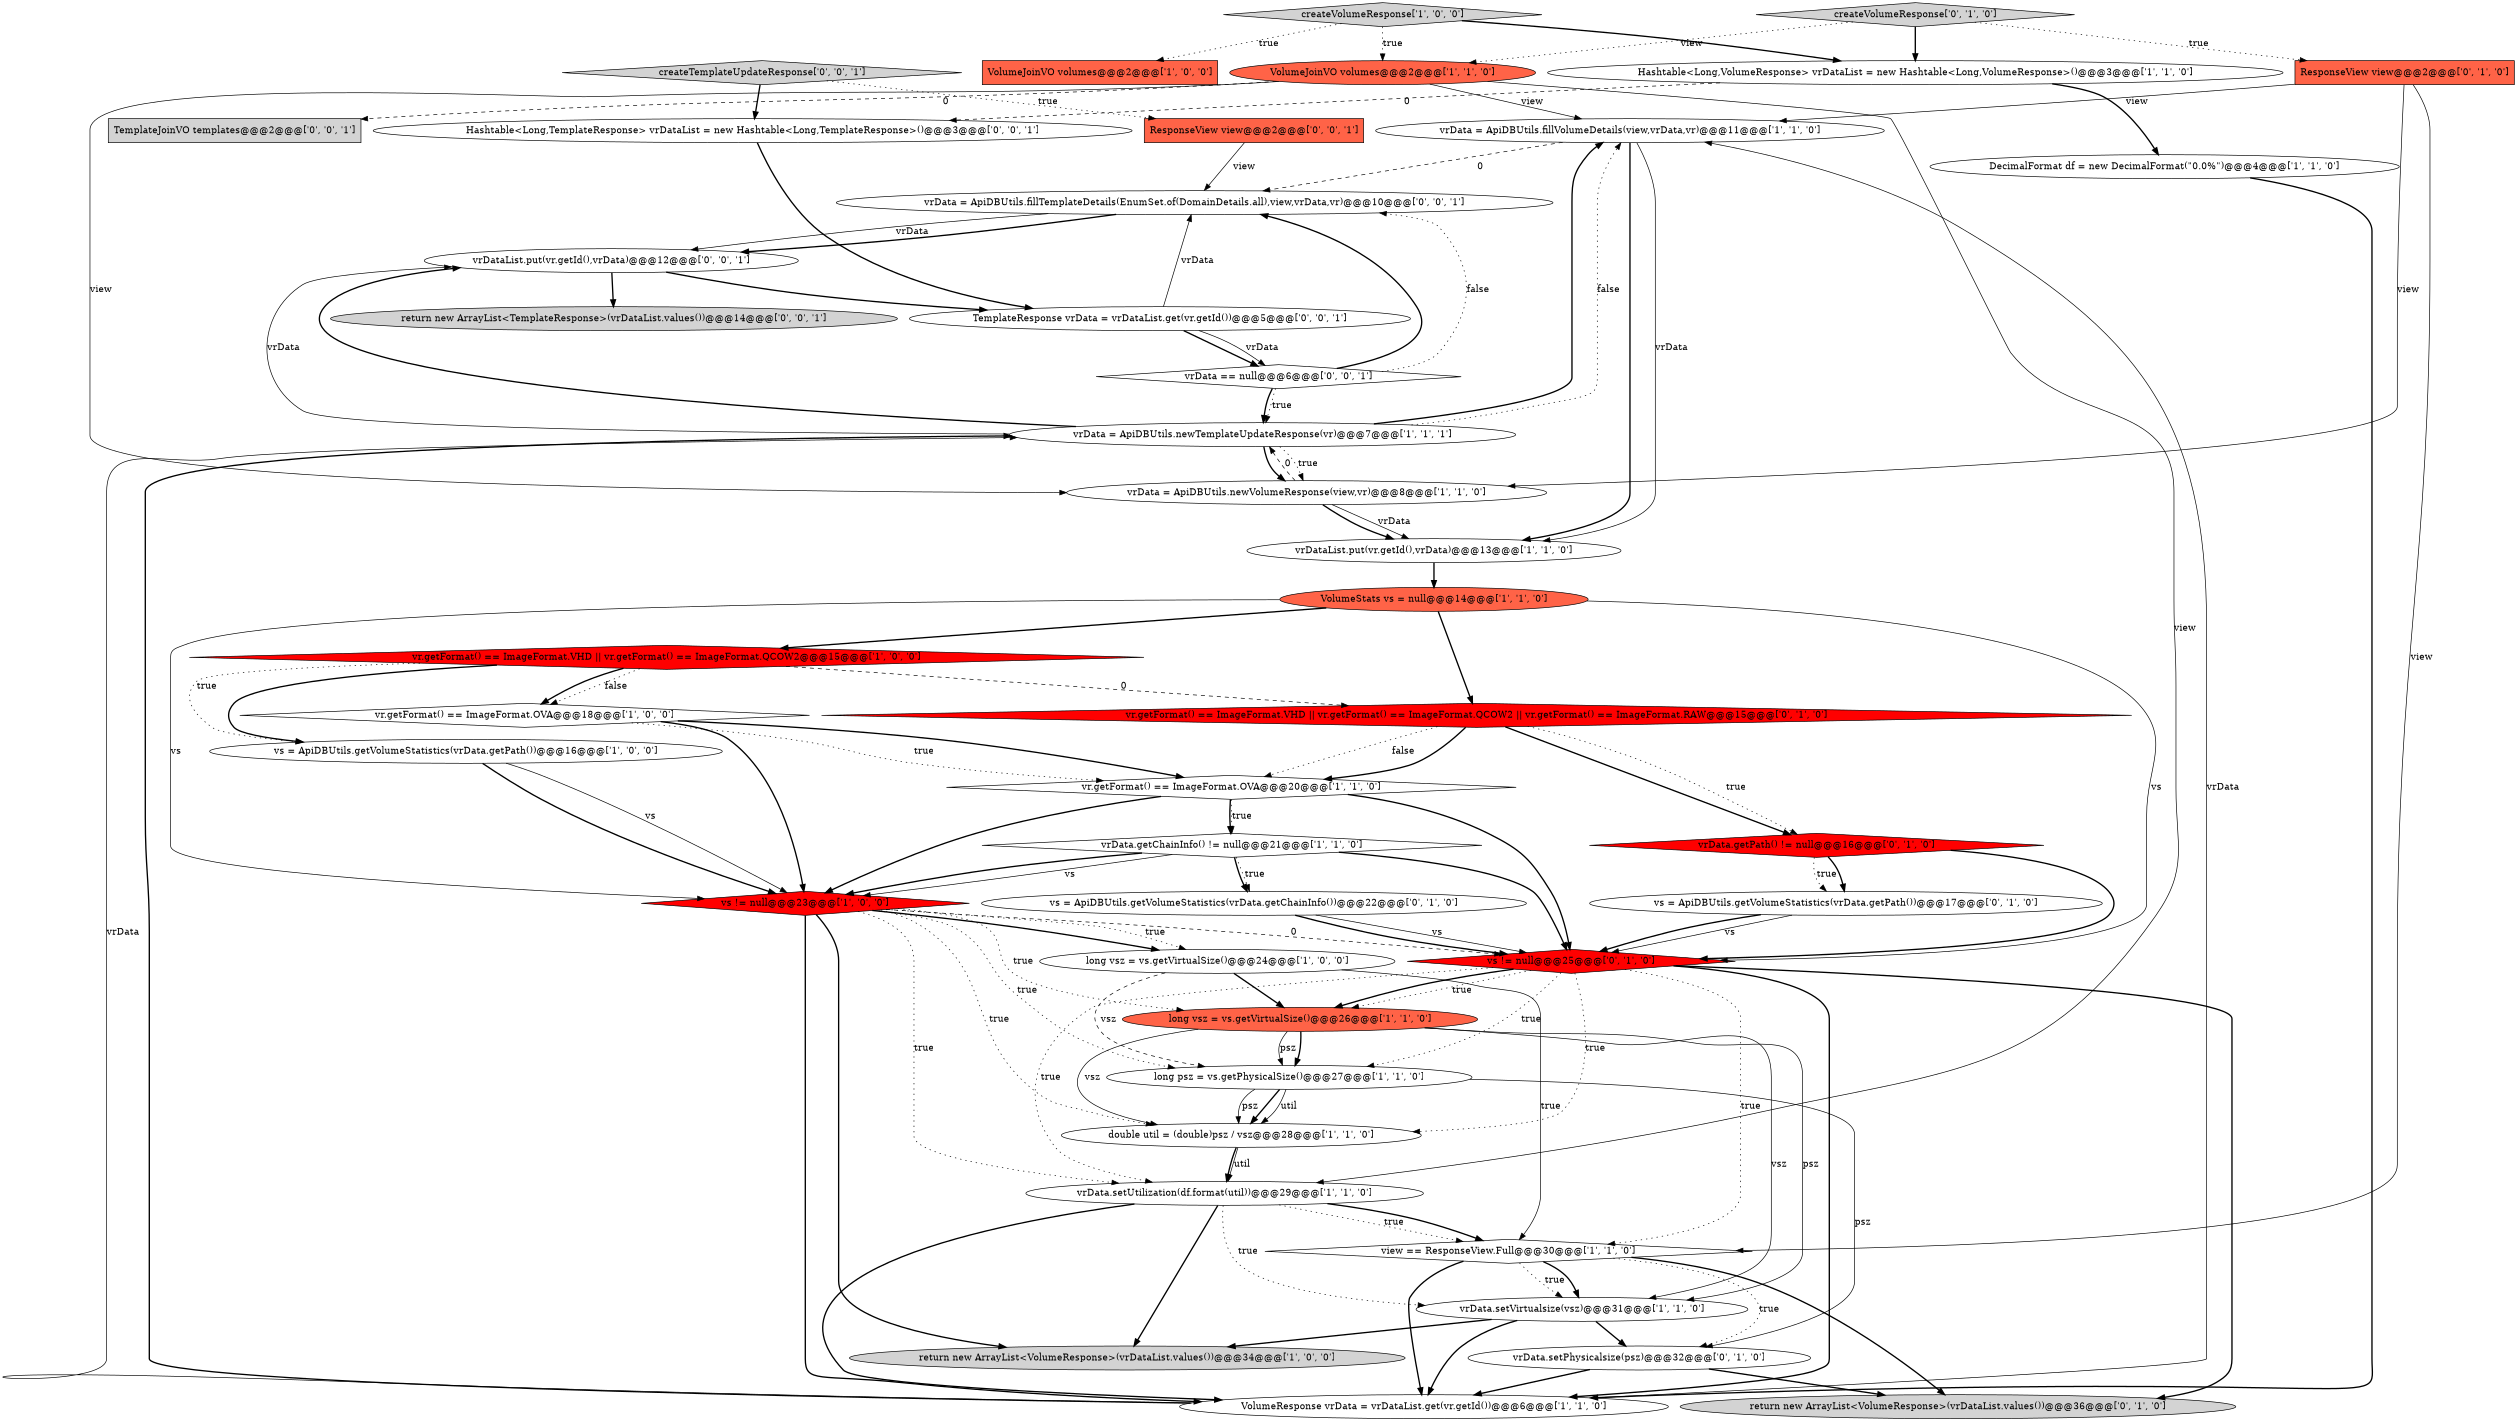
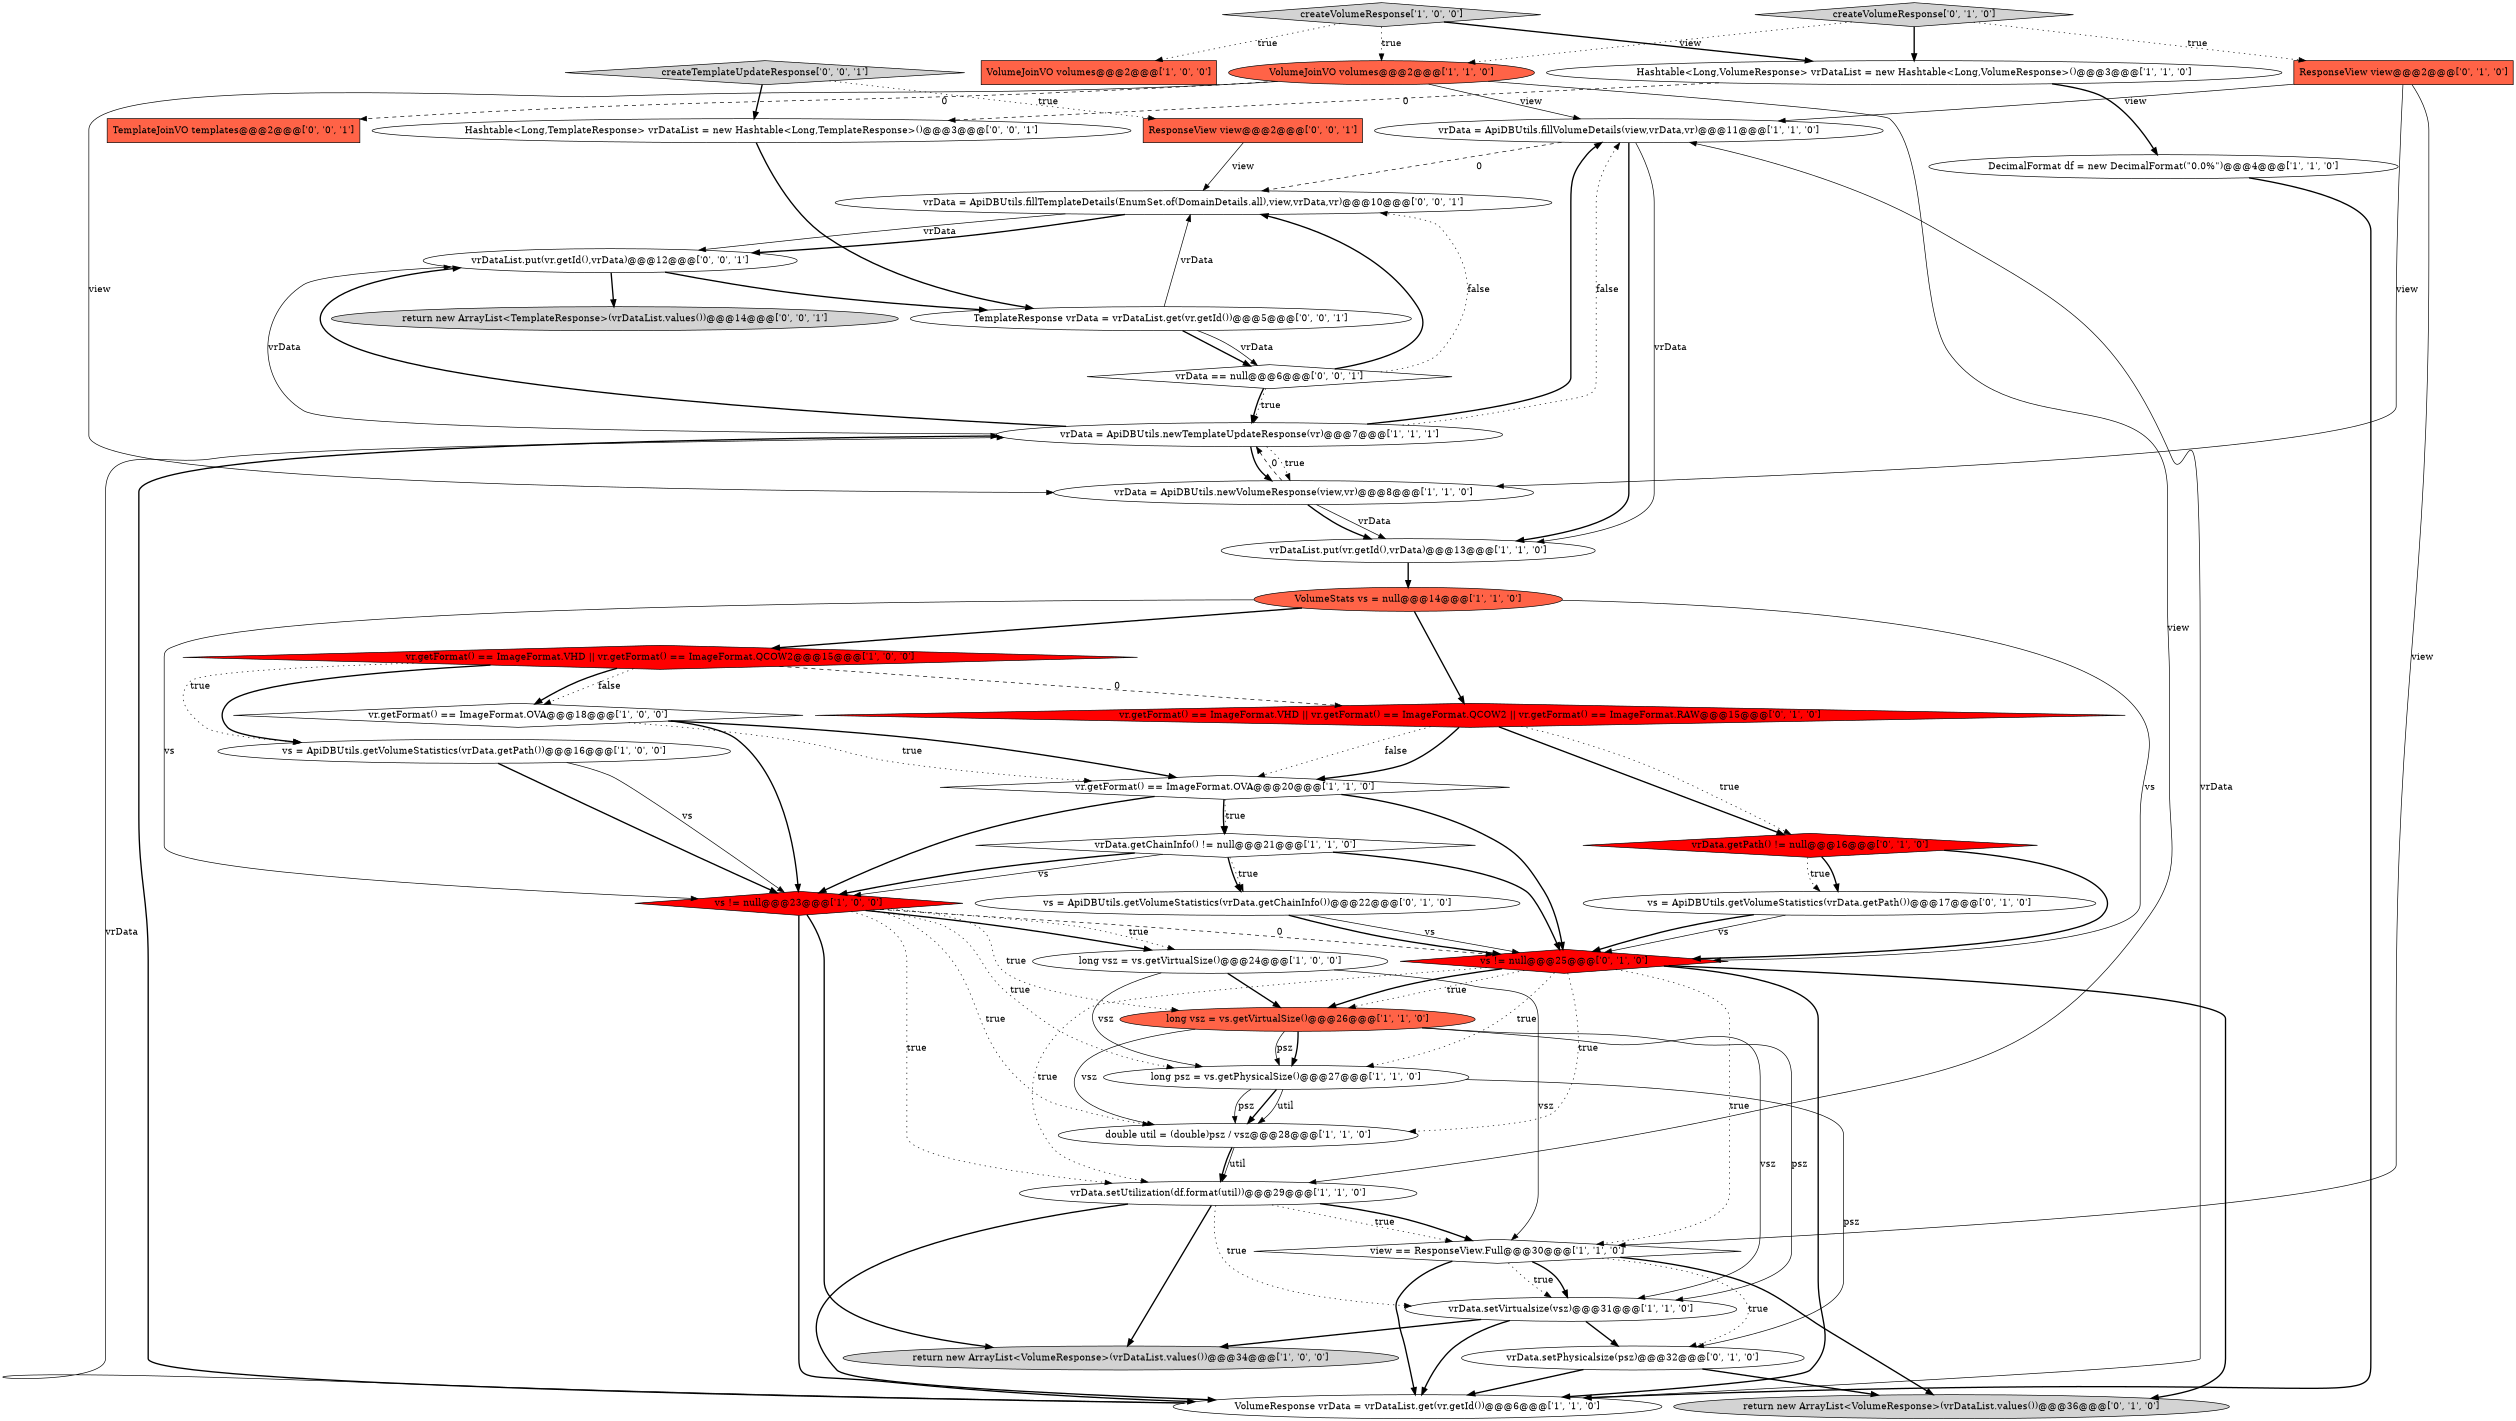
(235, 131) -> (234, 131)
(1101, 1032) -> (1099, 1032)
(1551, 1106) -> (1546, 1106)
